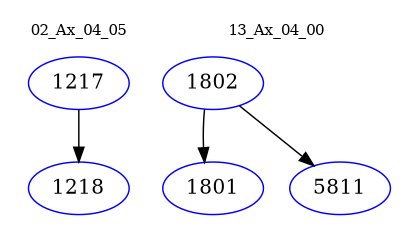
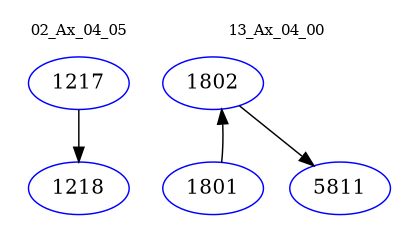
(203, 128) -> (223, 143)
